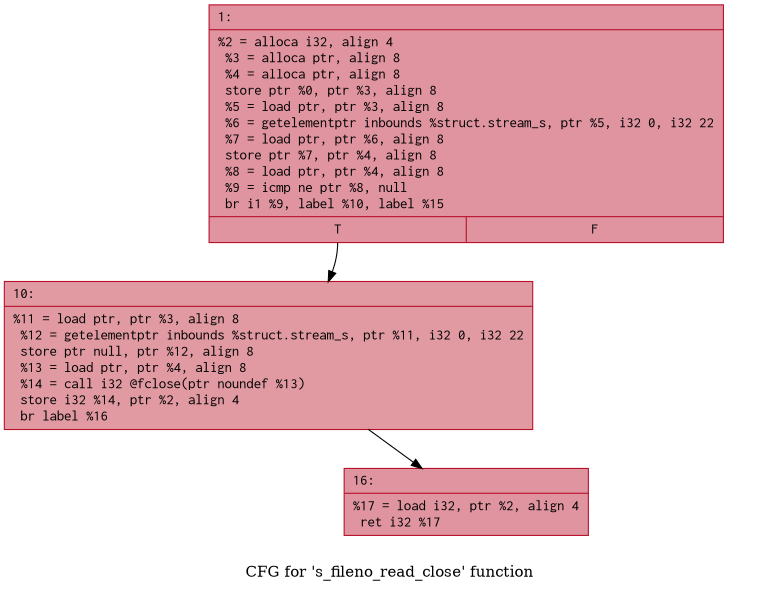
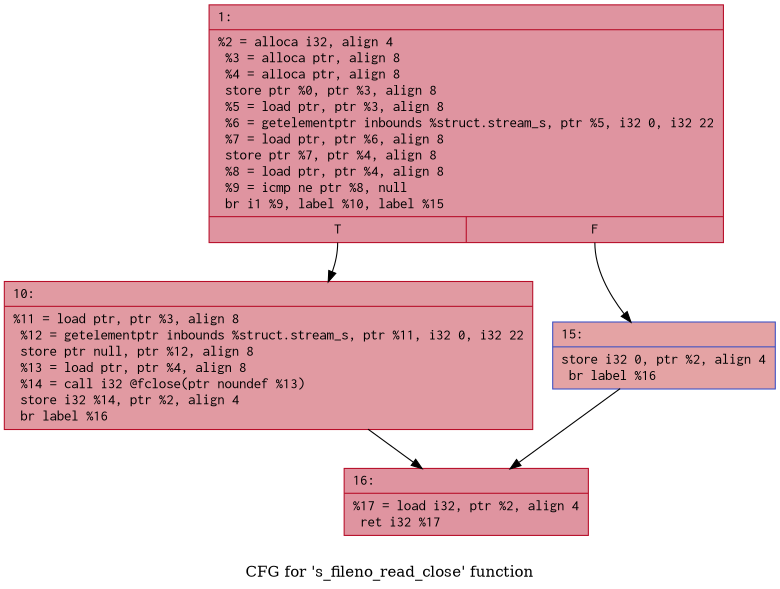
none -> (664, 356)
